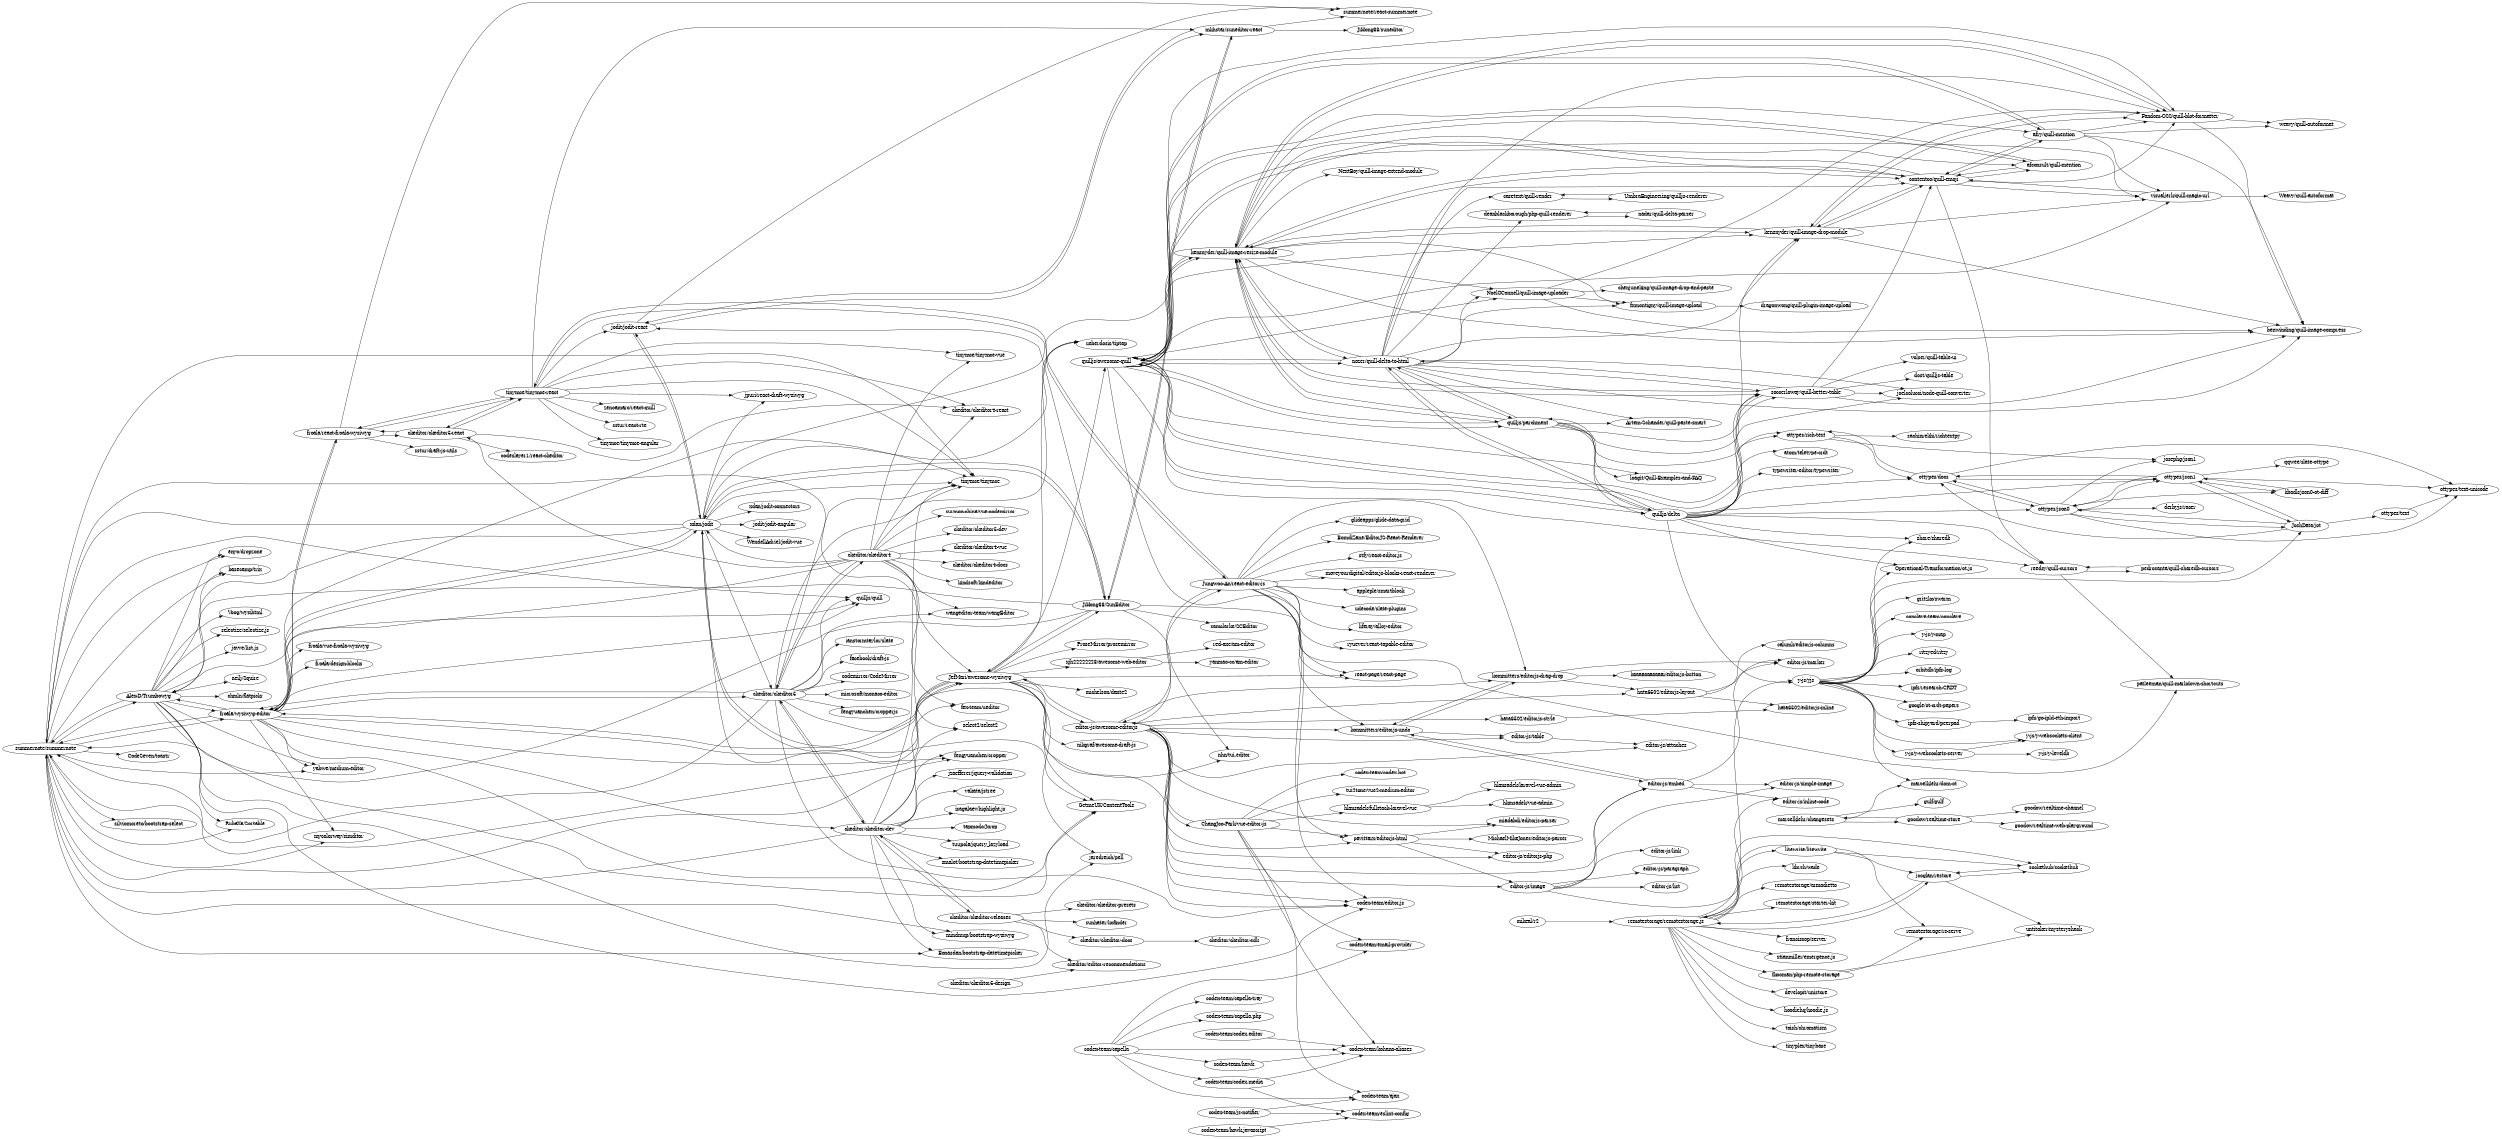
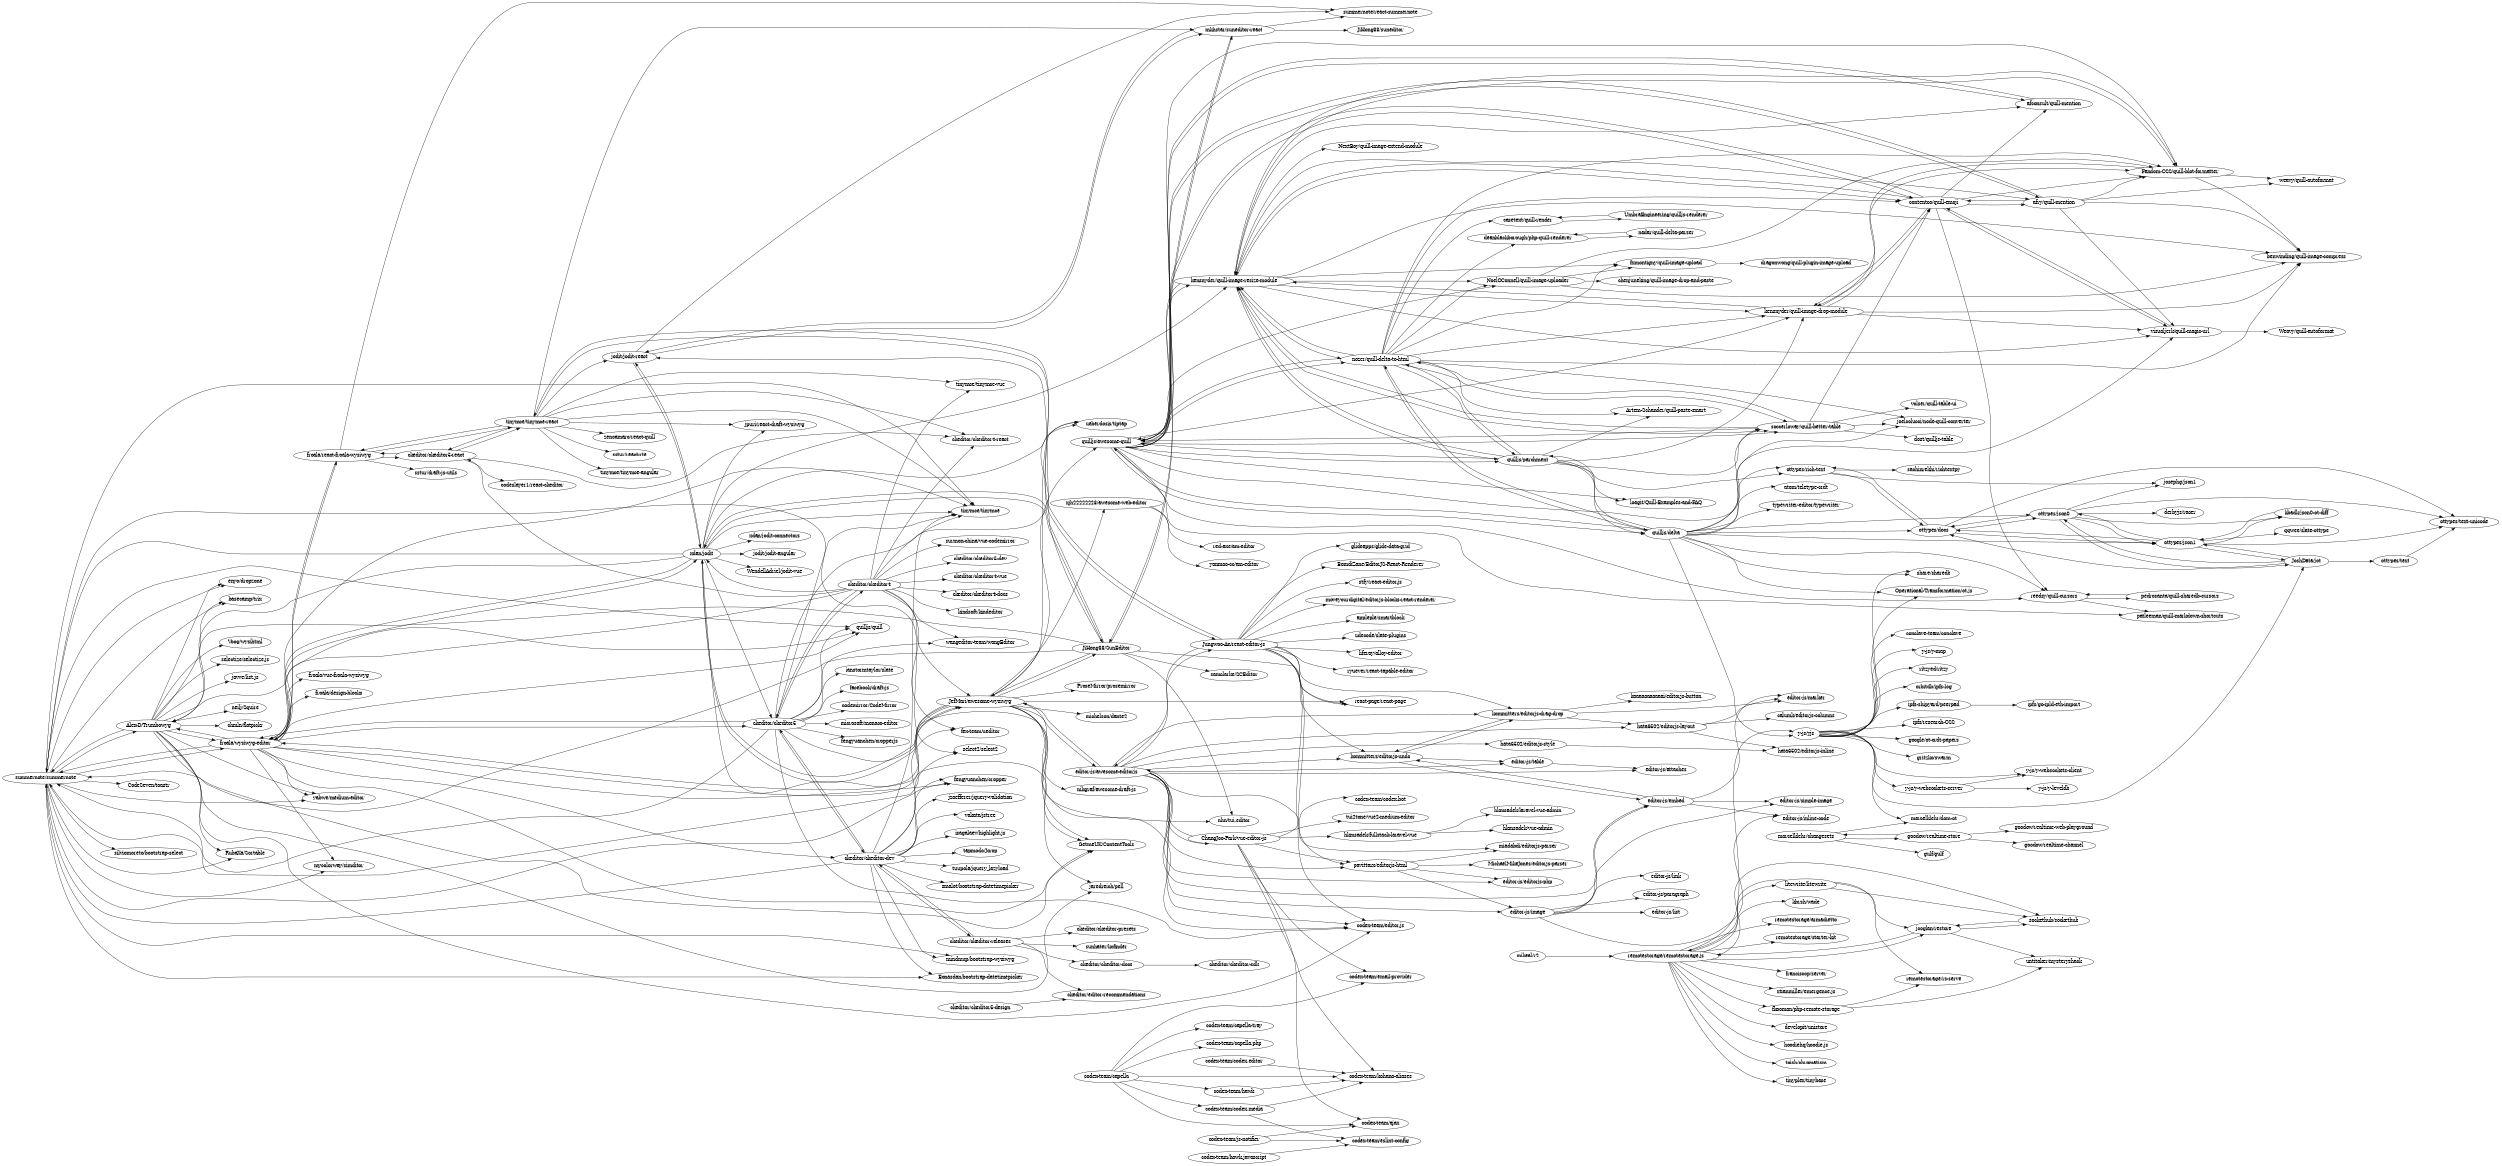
(1989, 171) -> none
(2062, 393) -> none
(1934, 688) -> (1934, 723)
